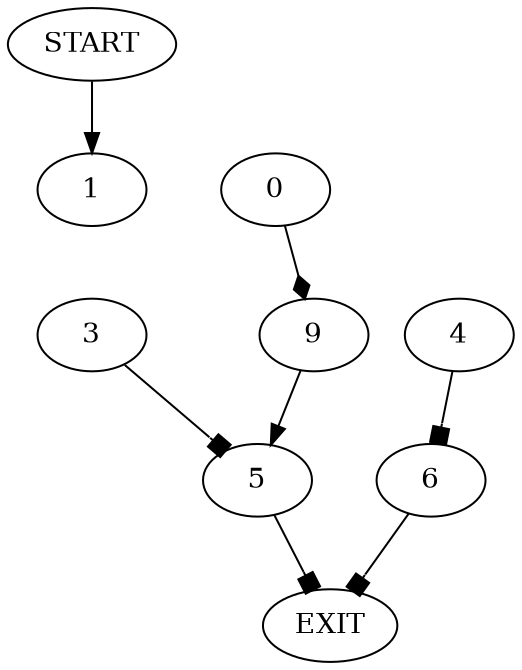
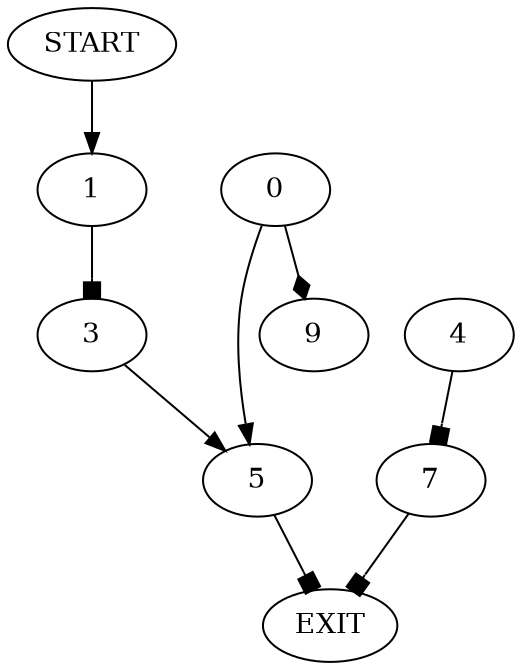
none -> (92, 252)
(290, 398) -> (239, 323)
(167, 401) -> (167, 401)
(431, 480) -> (431, 480)
